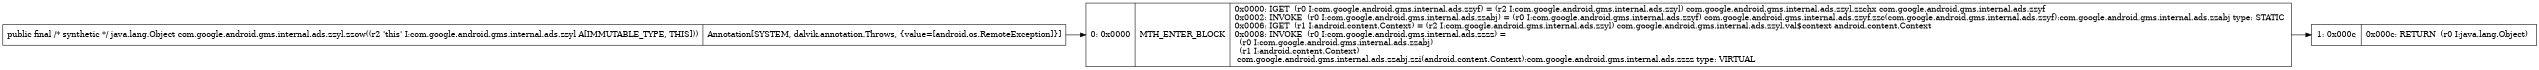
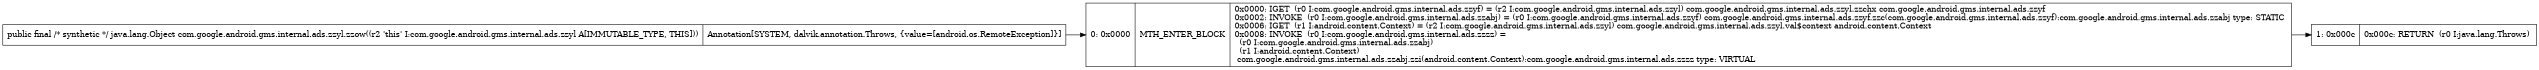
(2448, 35) -> (2448, 35)
